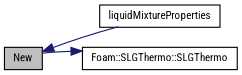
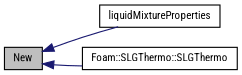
(62, 52) -> (68, 66)
